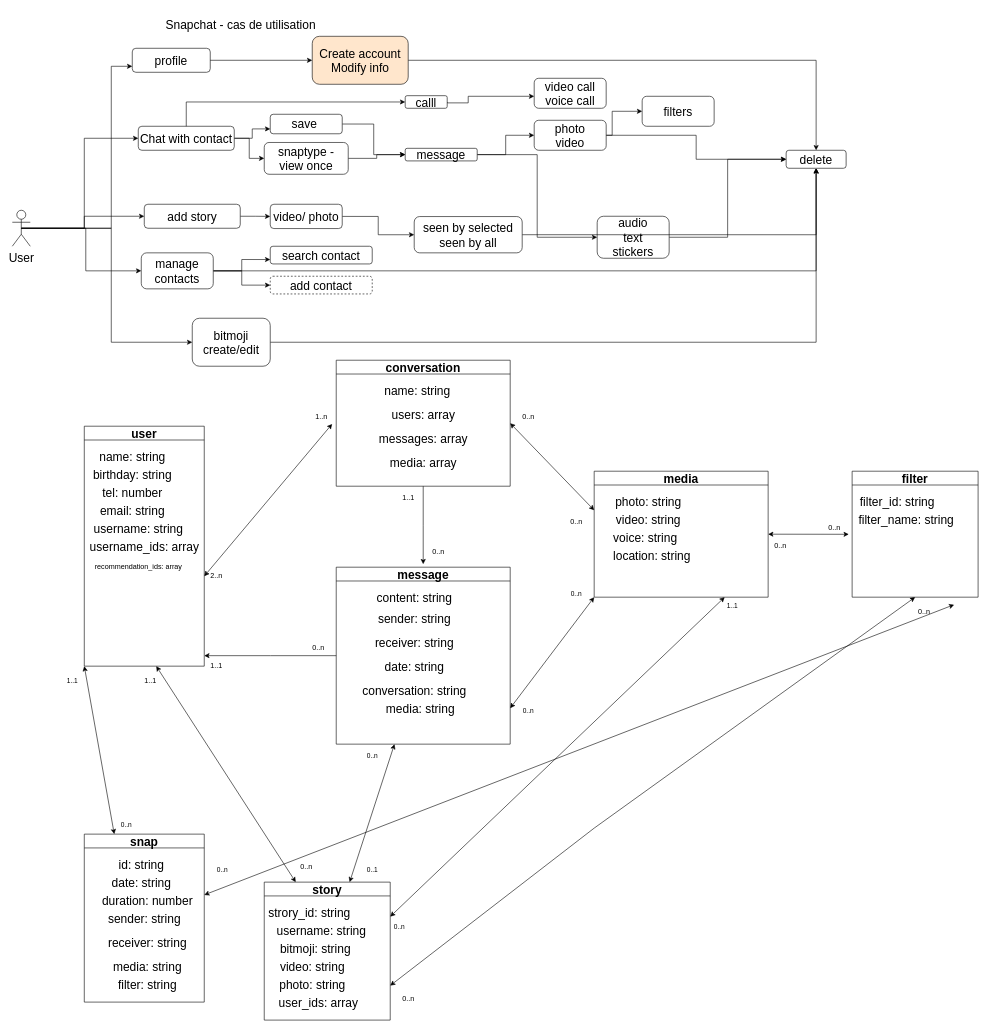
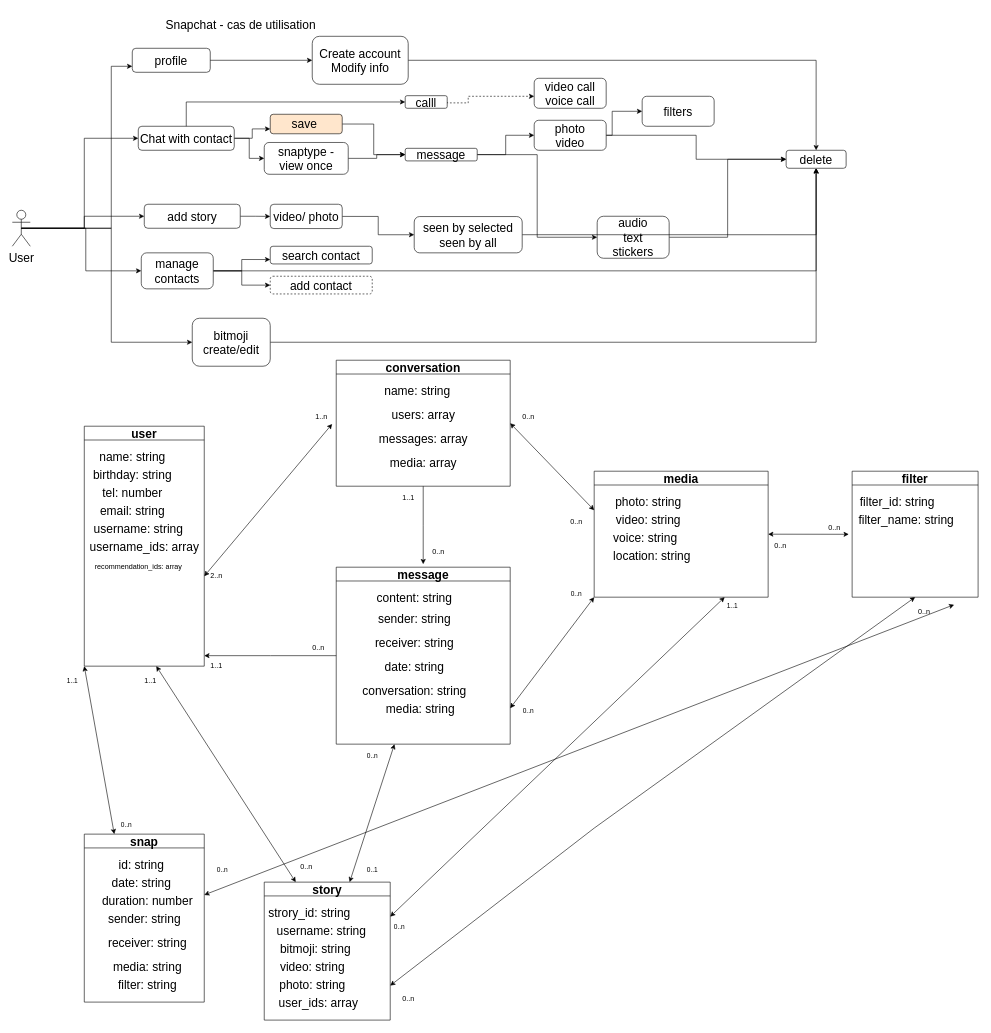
(360, 60) -> (360, 60)
(485, 96) -> (485, 96)
(306, 124) -> (306, 124)
